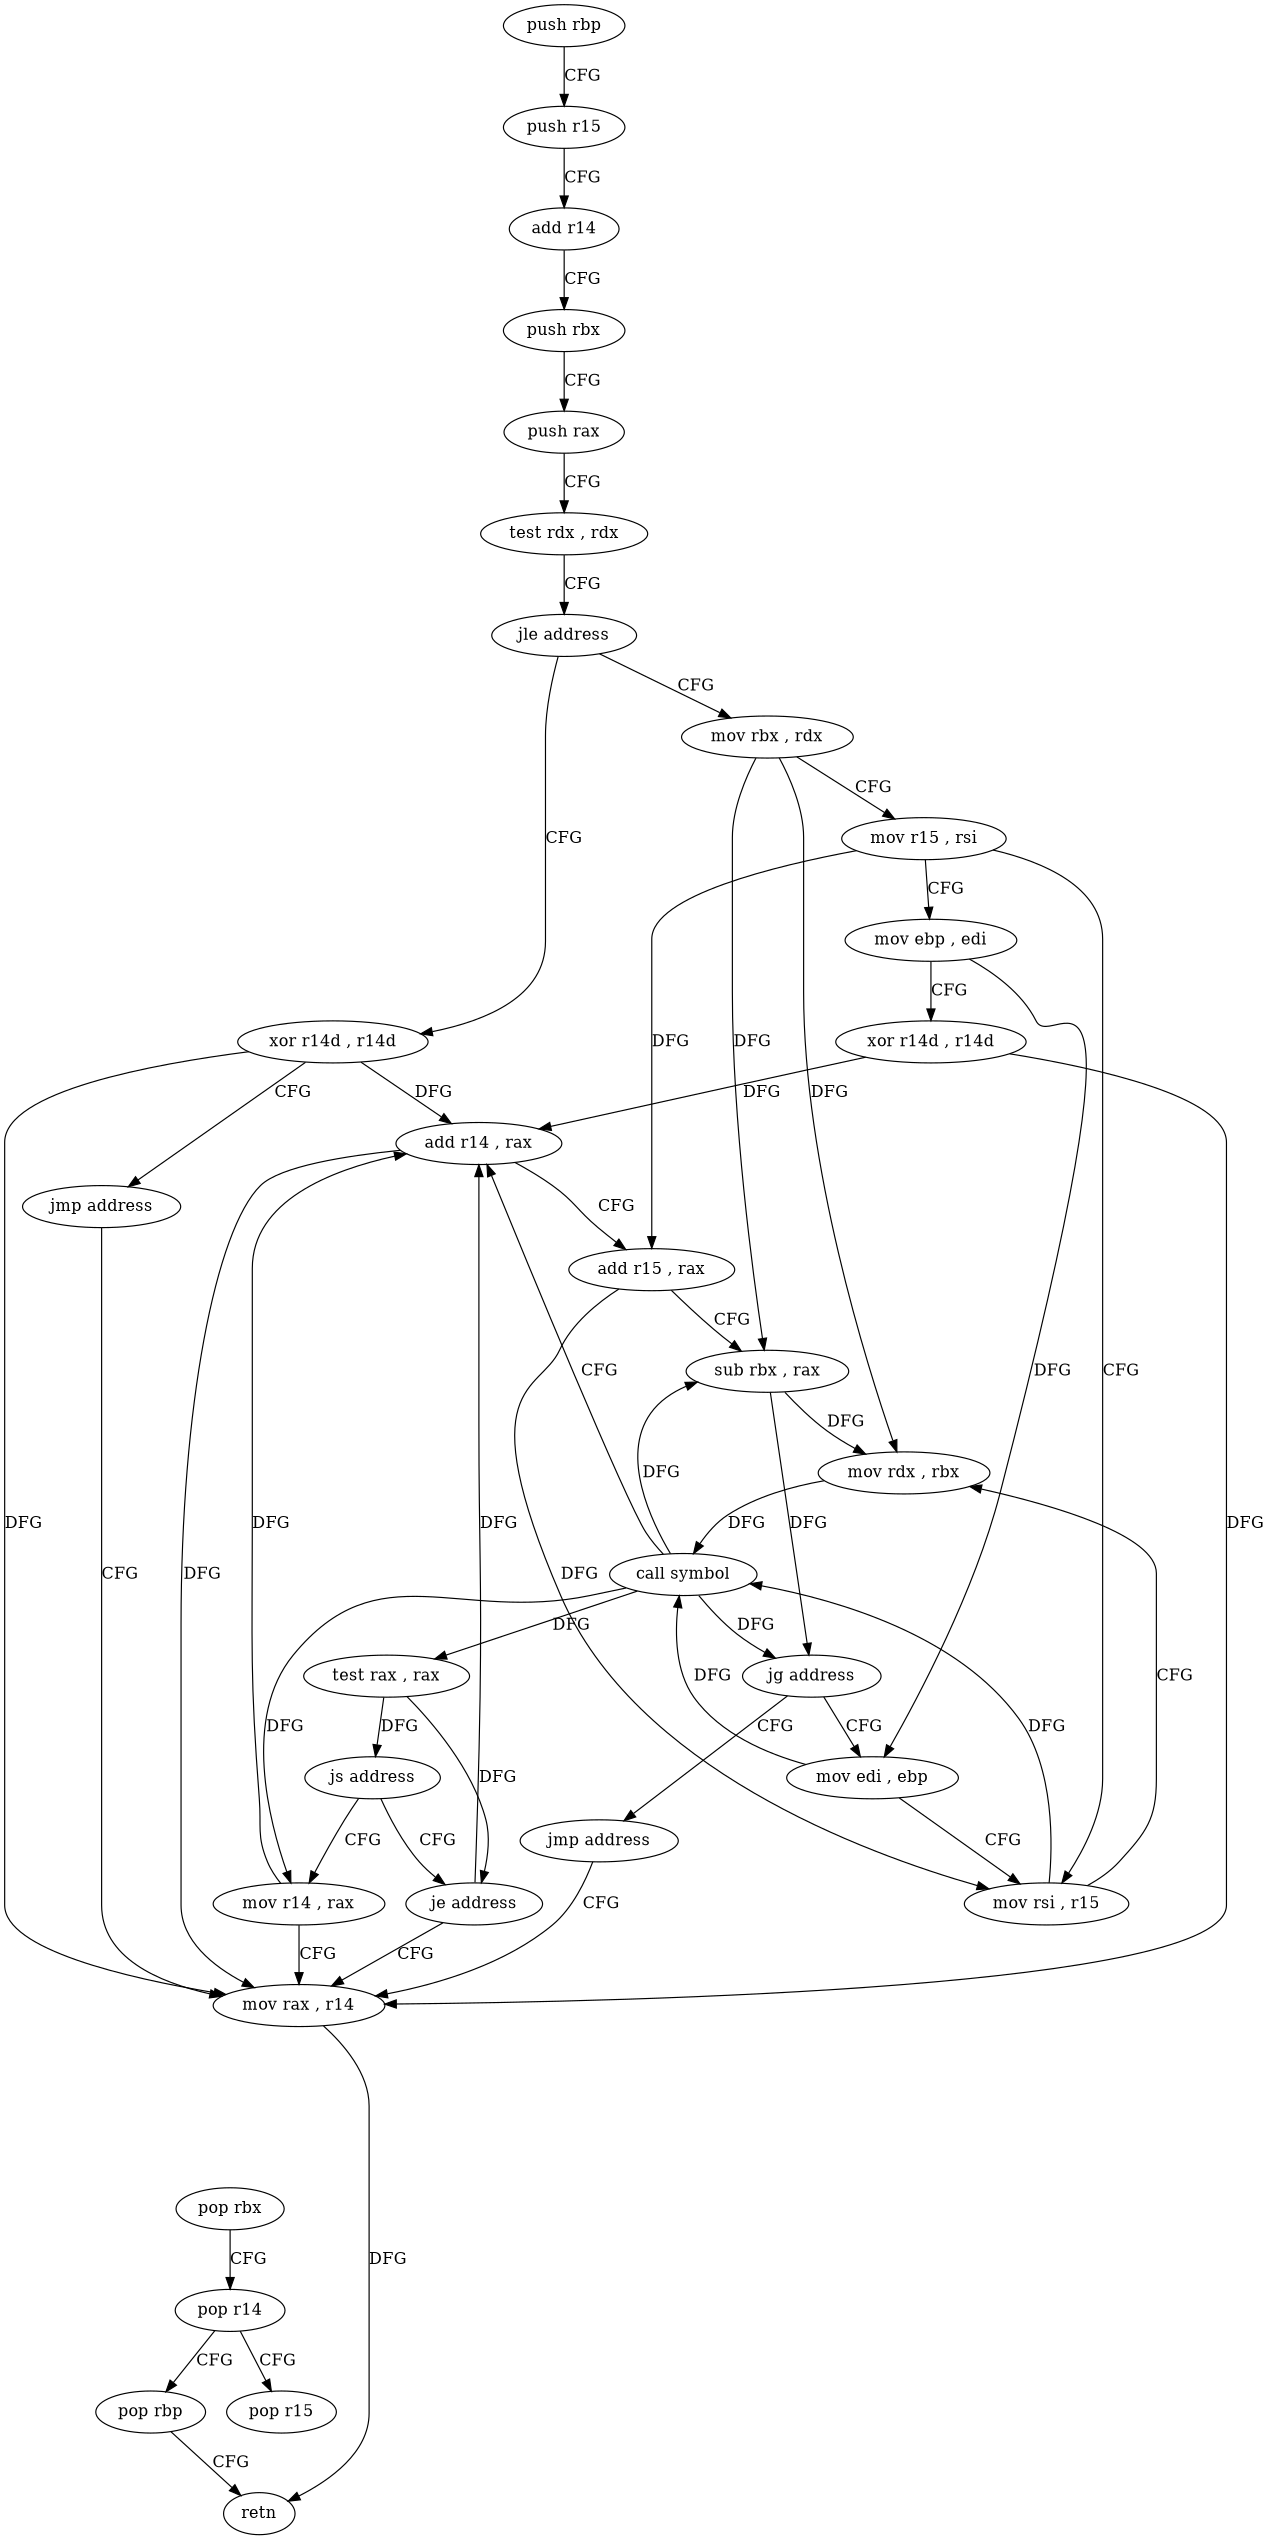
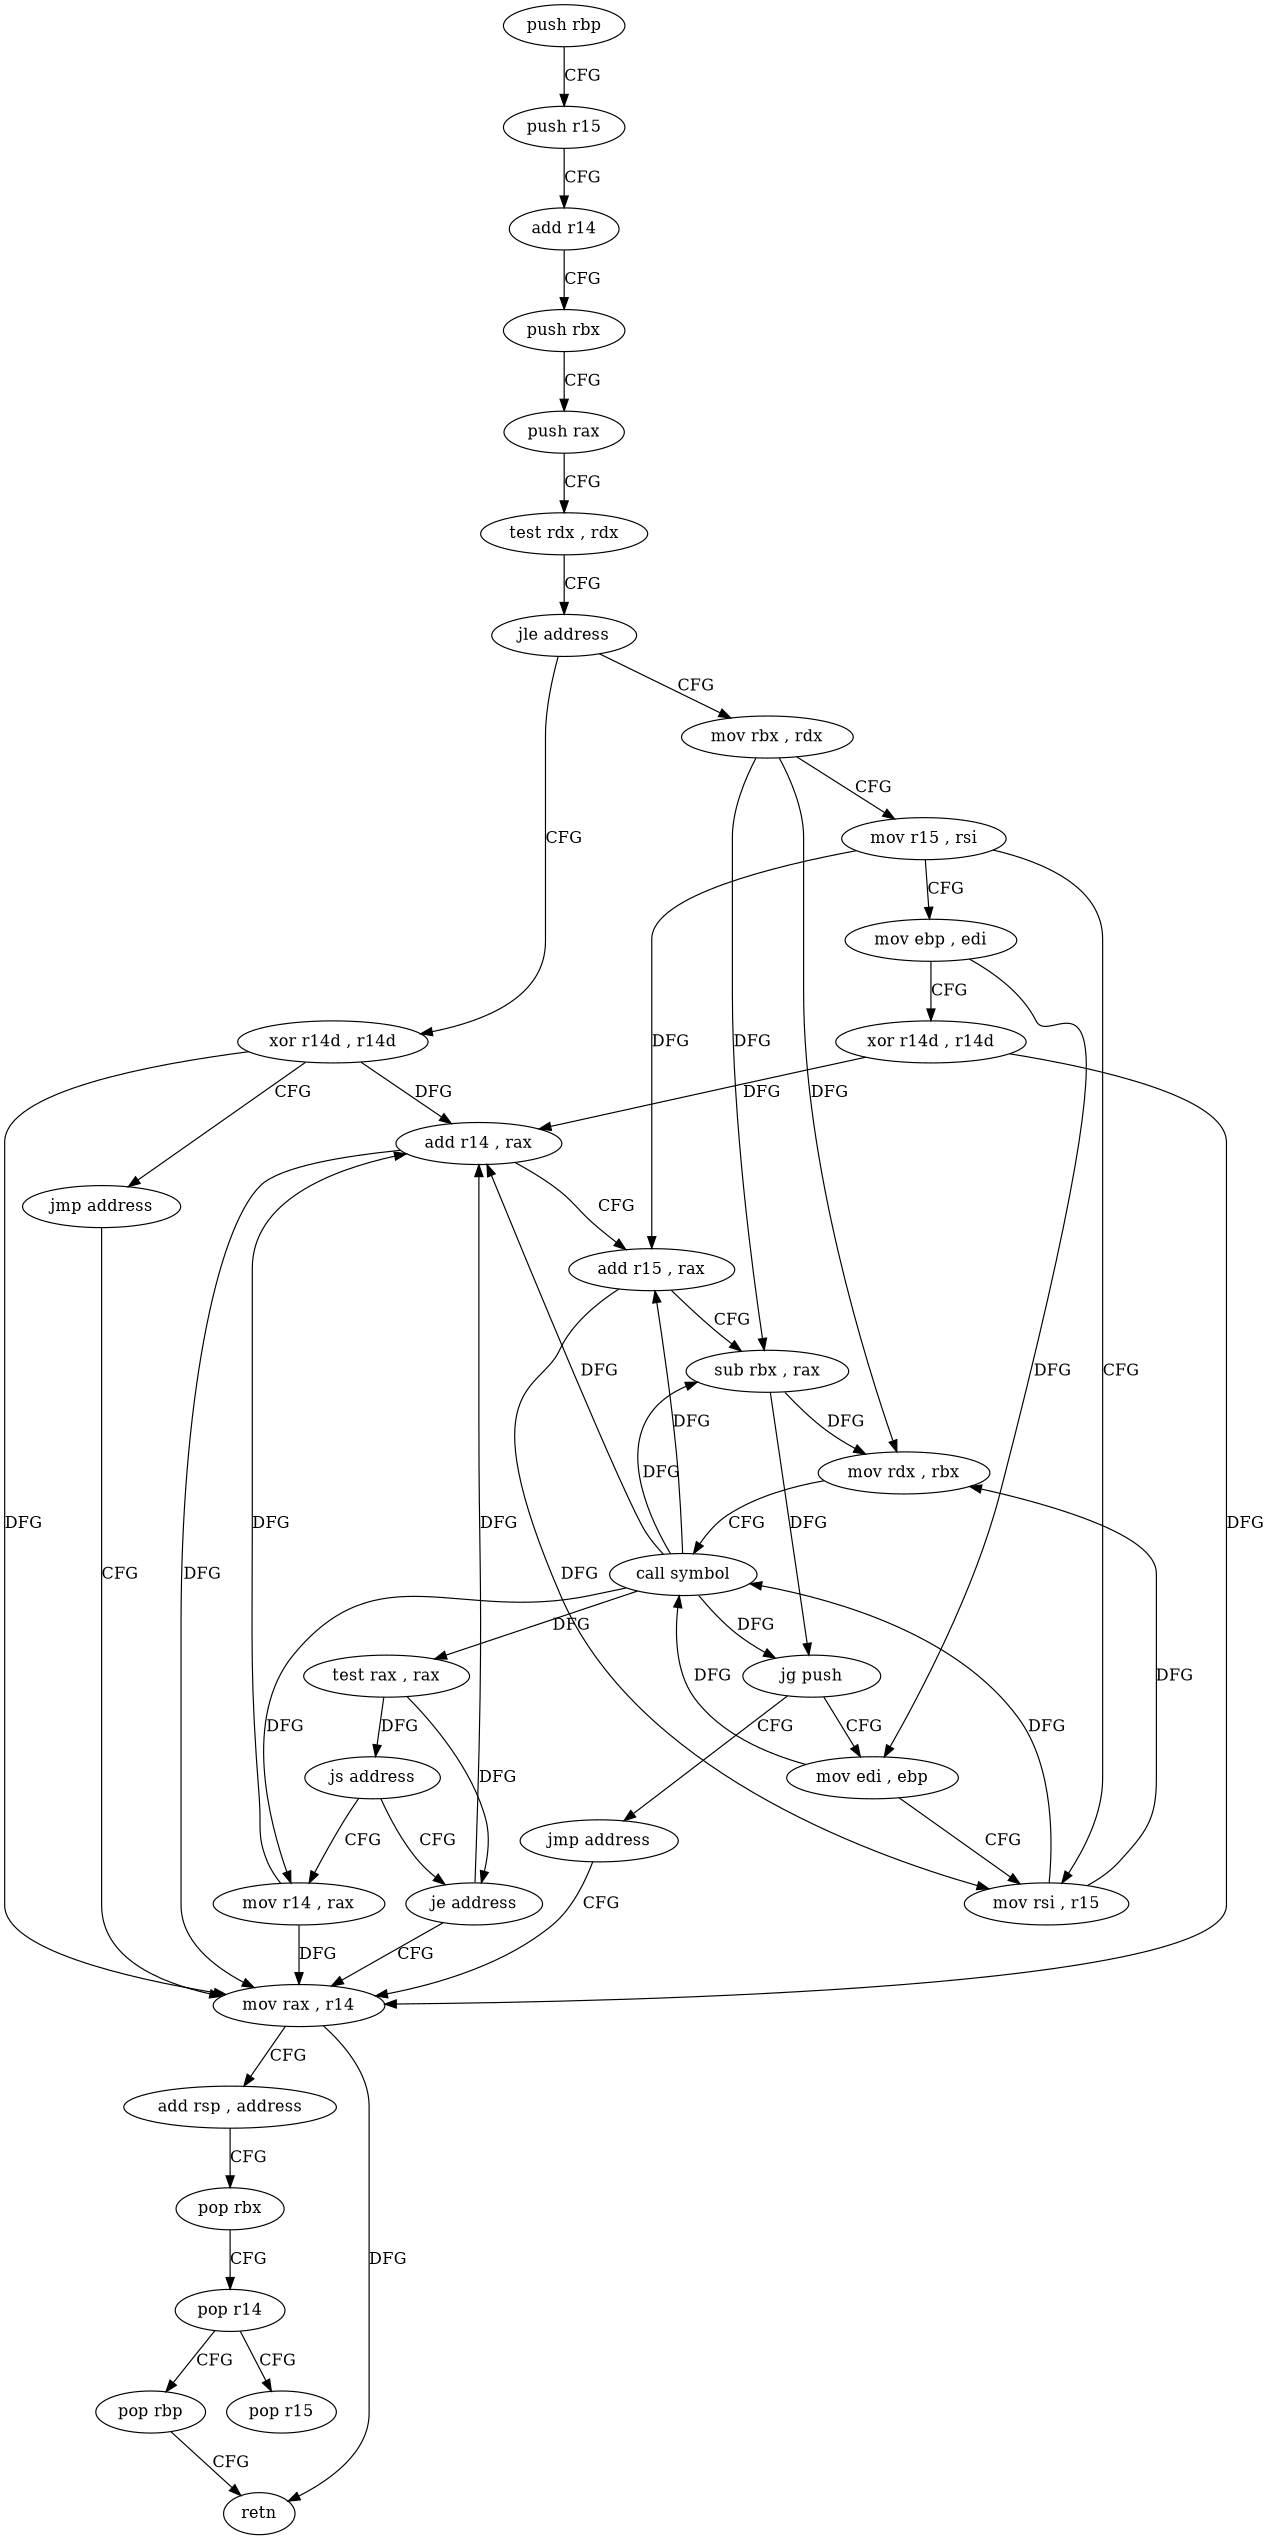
(600, 1371) -> (600, 1371)
none -> (674, 1427)
(747, 1524) -> (747, 1524)
(812, 1676) -> (812, 1676)
(1175, 1676) -> (1175, 1676)
(318, 1955) -> (318, 1955)
none -> (230, 2107)
